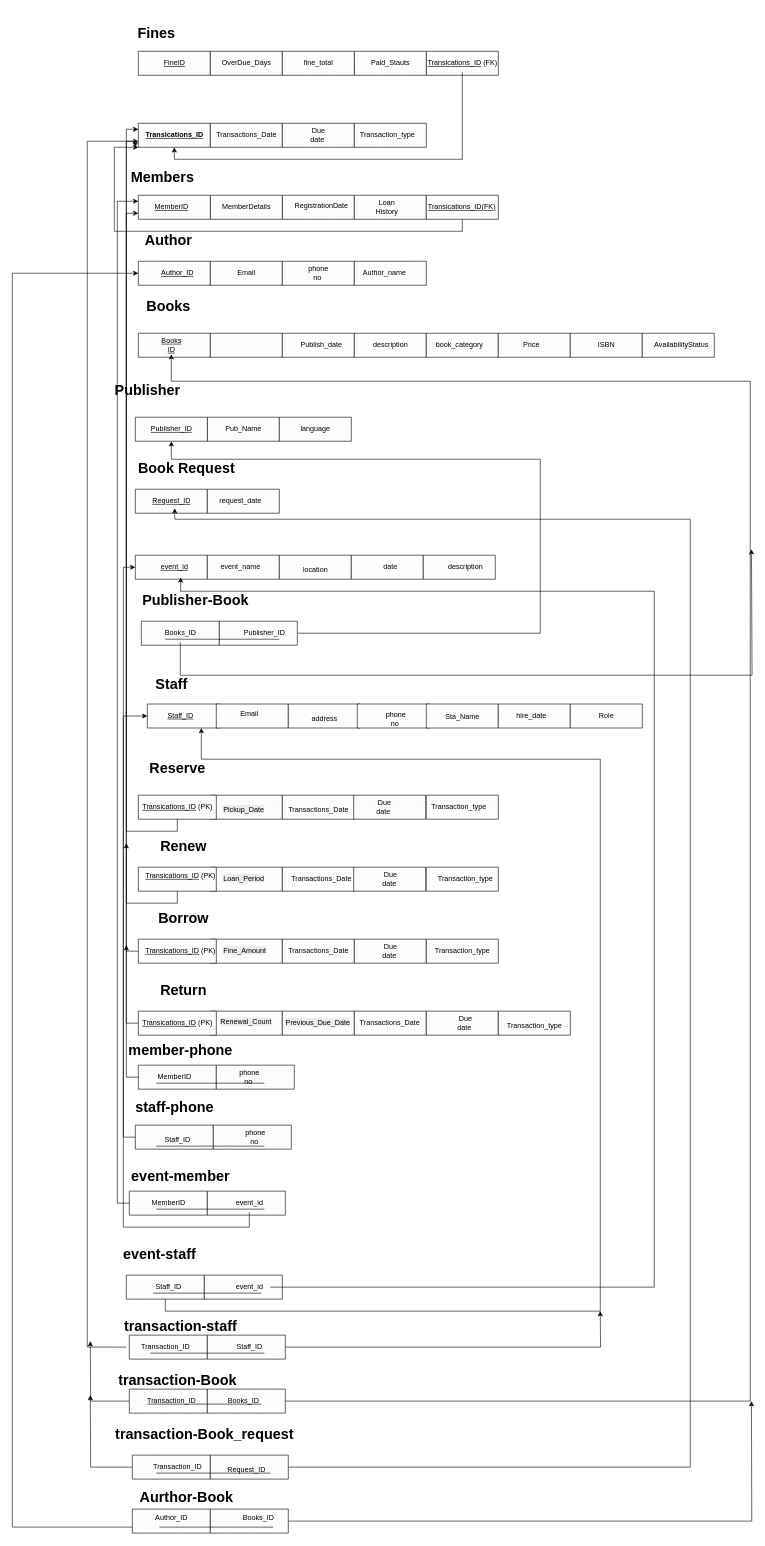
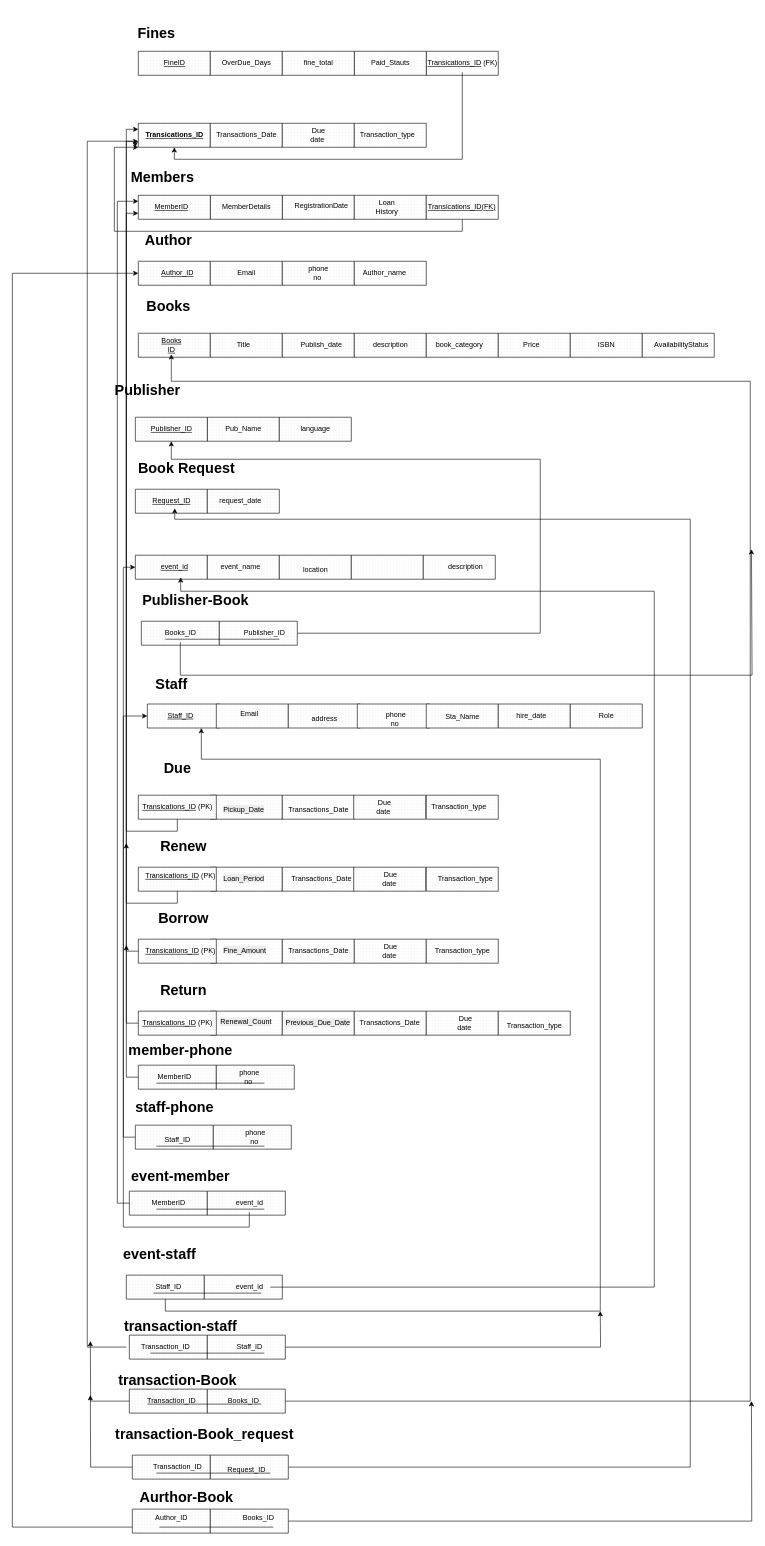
none -> (243, 345)
(390, 567) -> none
(178, 768) -> (178, 768)
